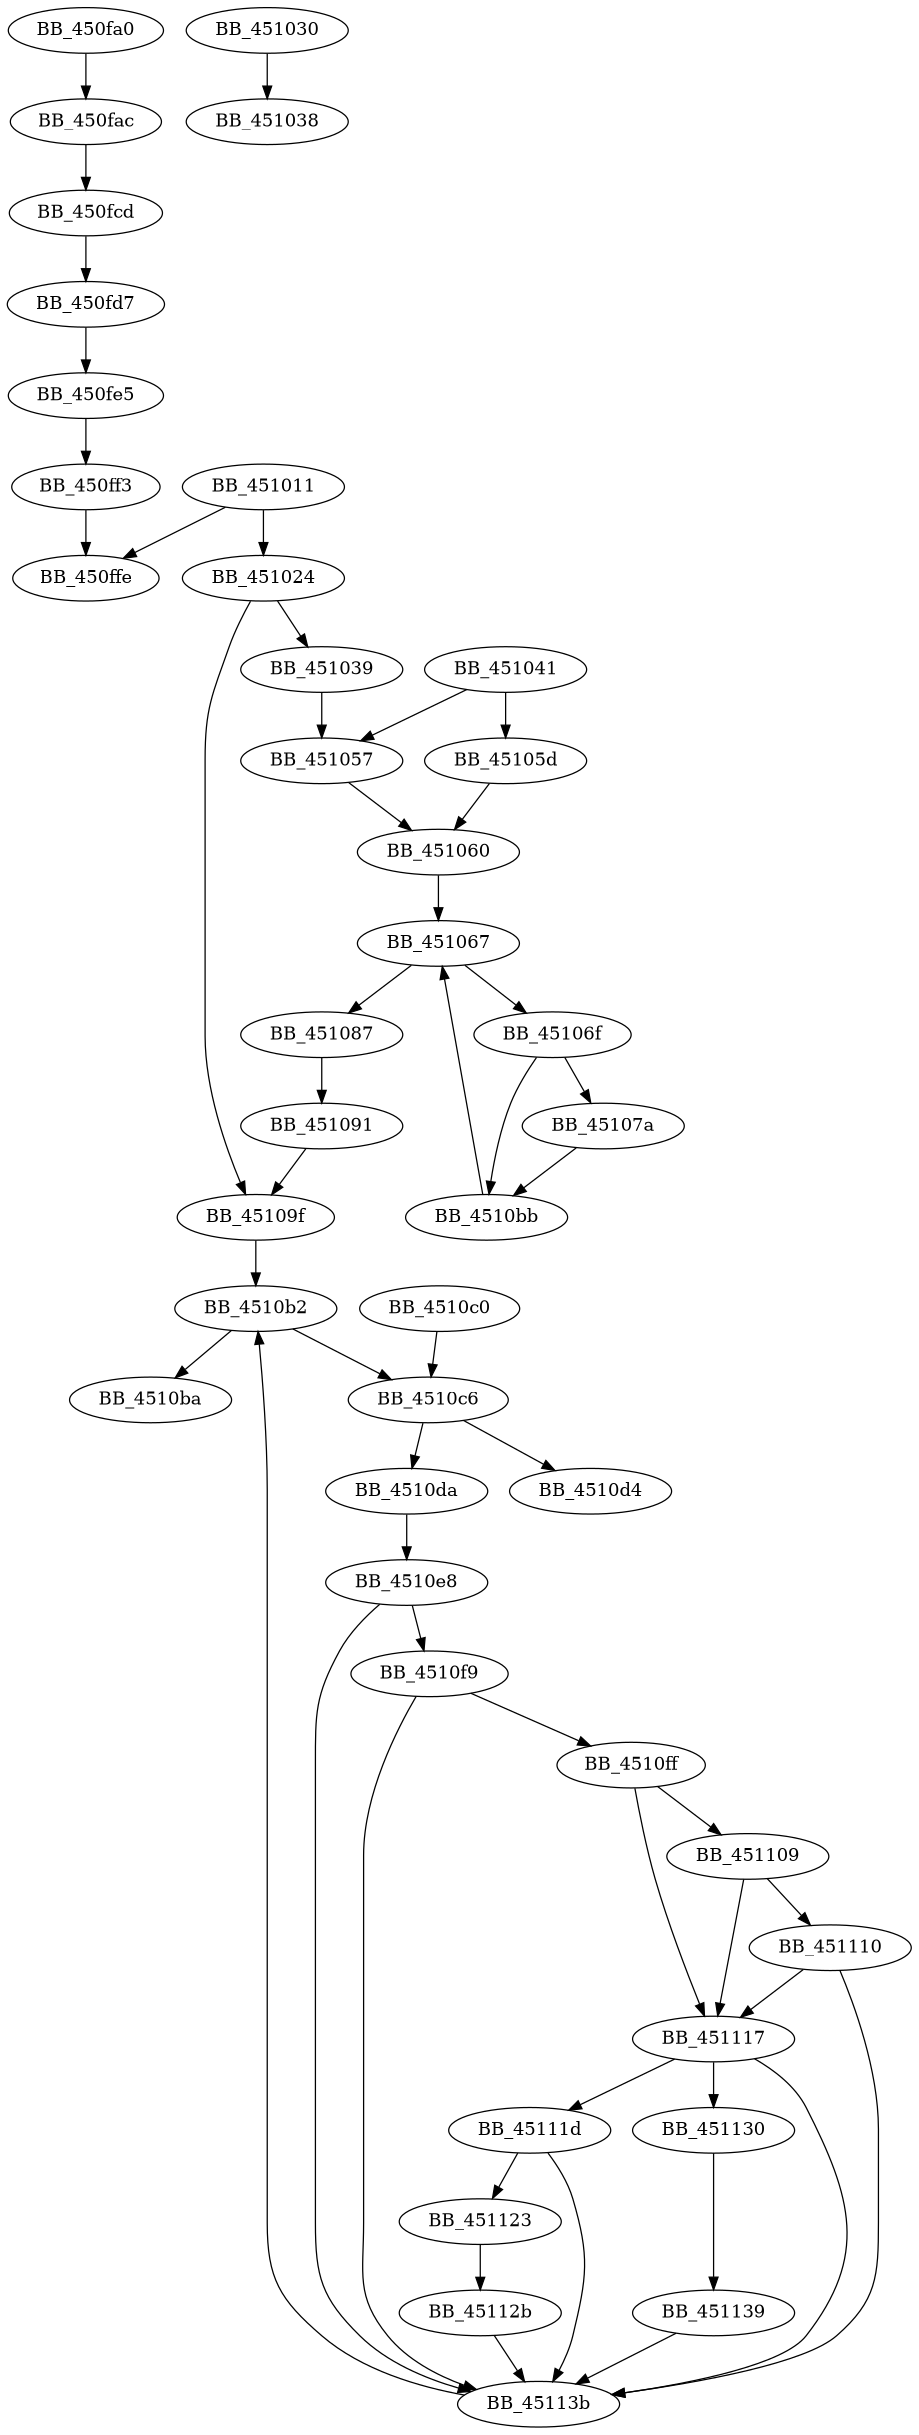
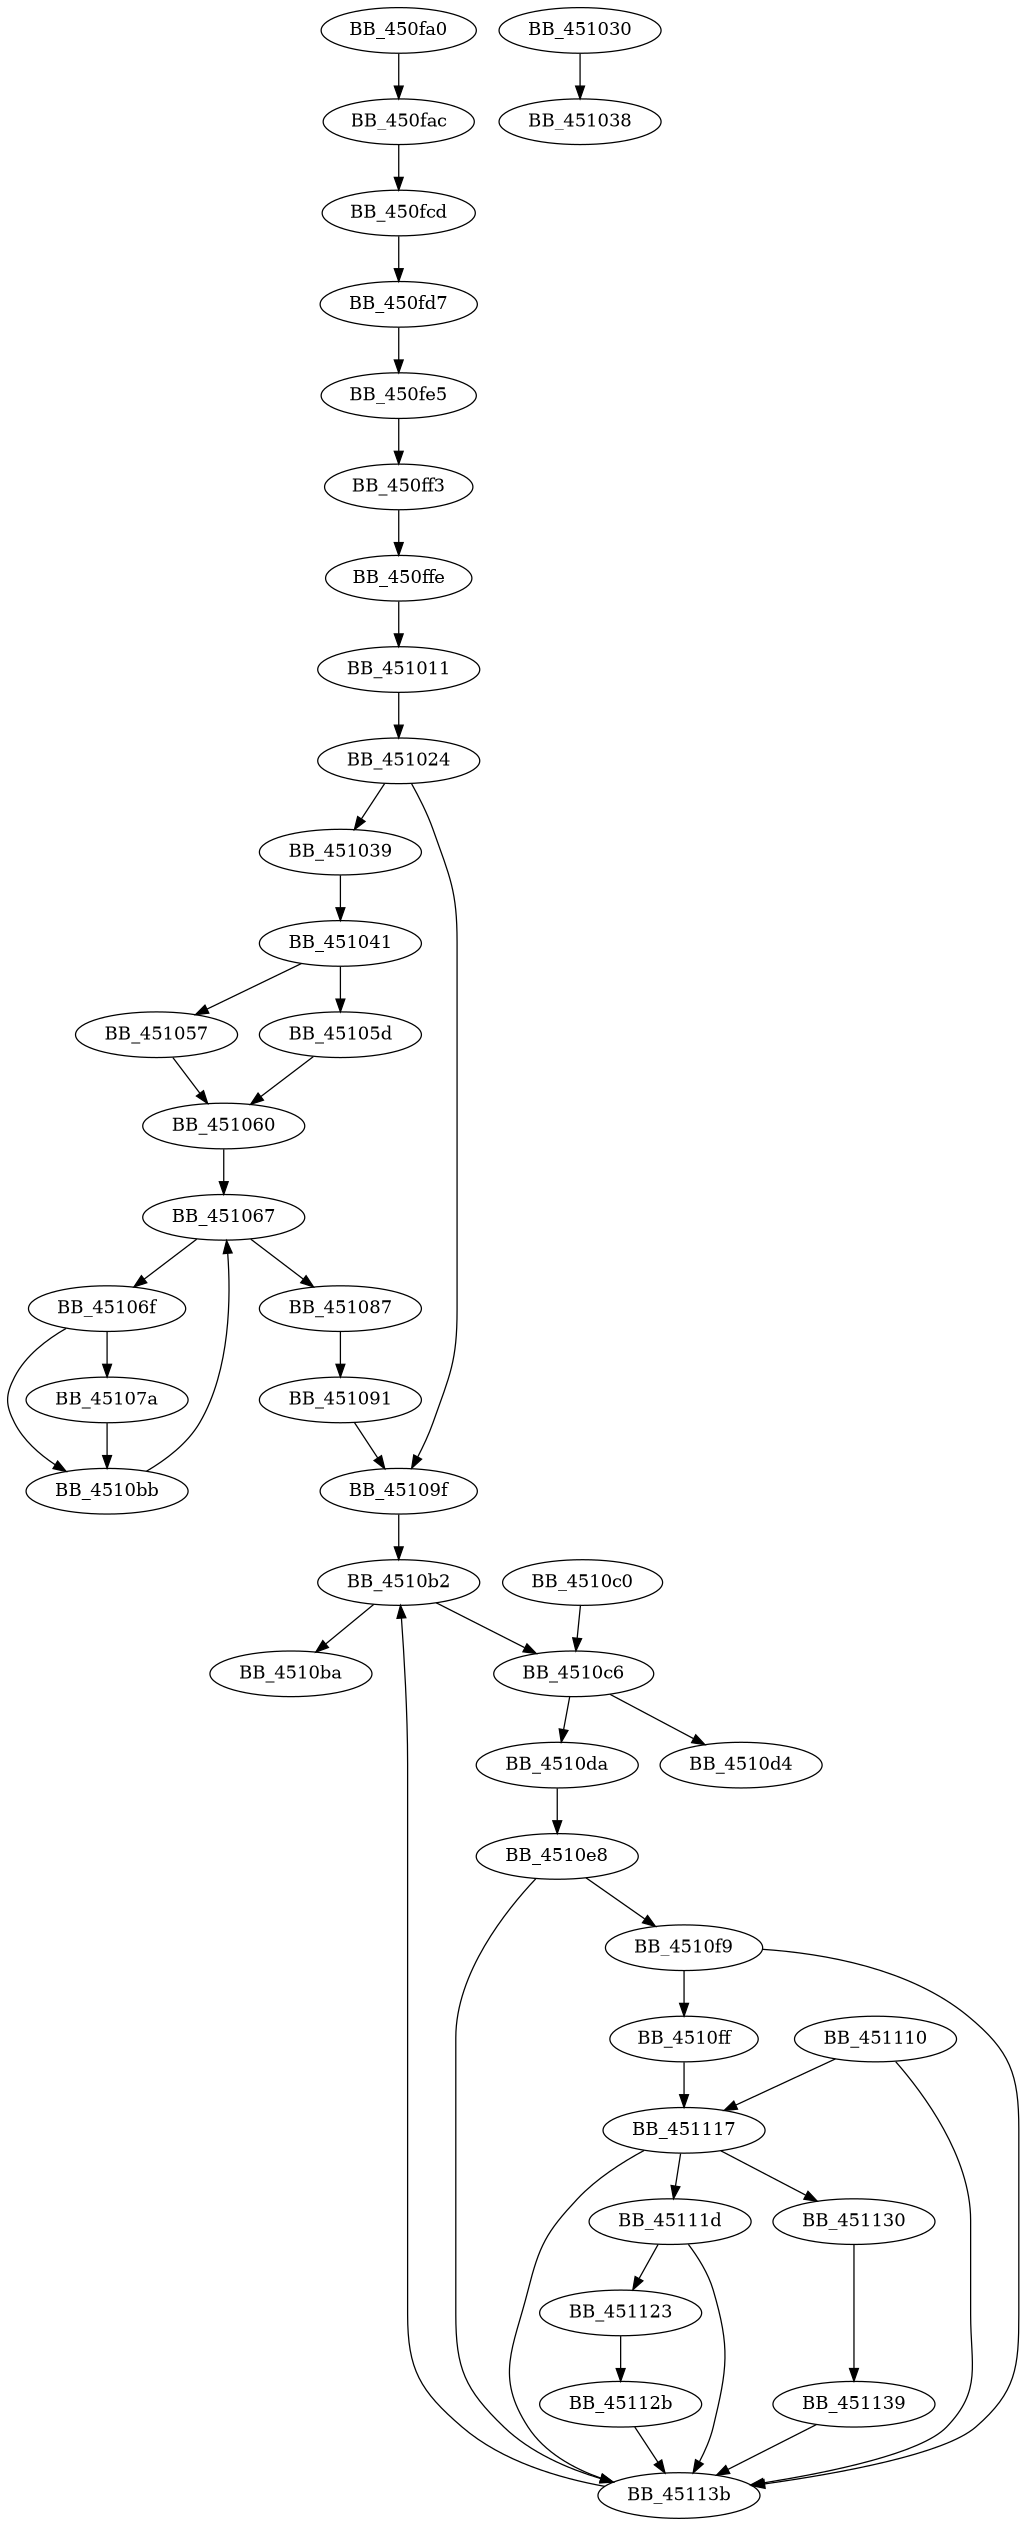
(180, 530) -> (399, 618)
(322, 709) -> (340, 892)
(748, 1856) -> none
